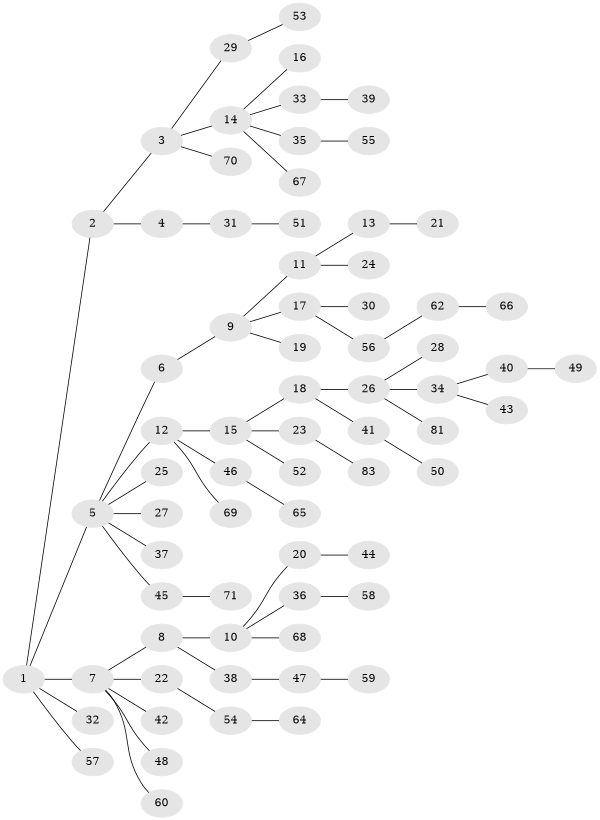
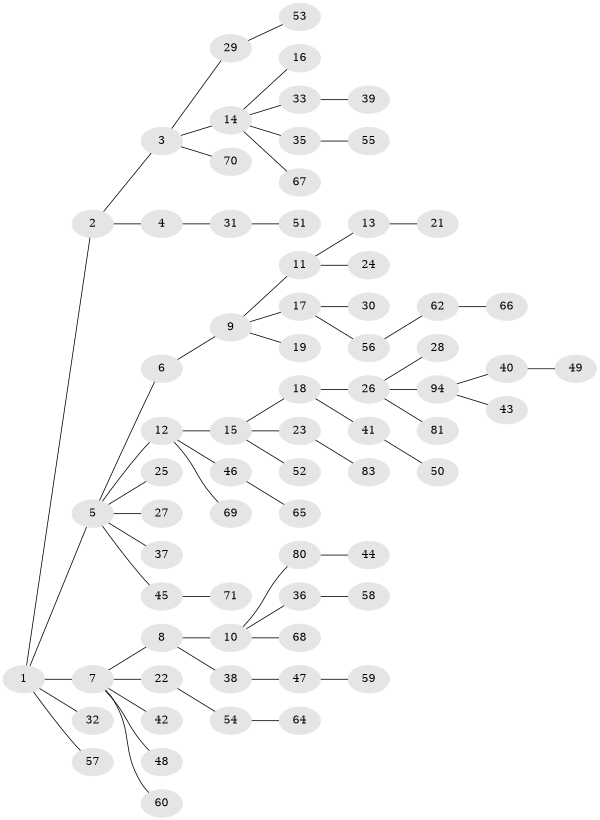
(438, 389) -> (438, 389)
(300, 555) -> (300, 555)
